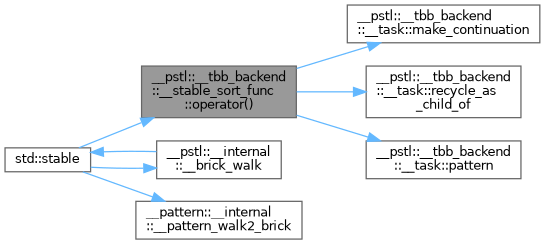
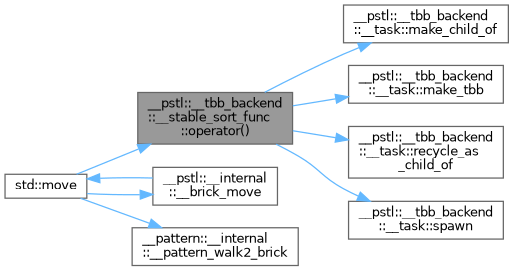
none -> (426, 24)
(444, 24) -> (426, 84)
(48, 160) -> (46, 186)
(219, 160) -> (215, 186)
(444, 160) -> (426, 220)
